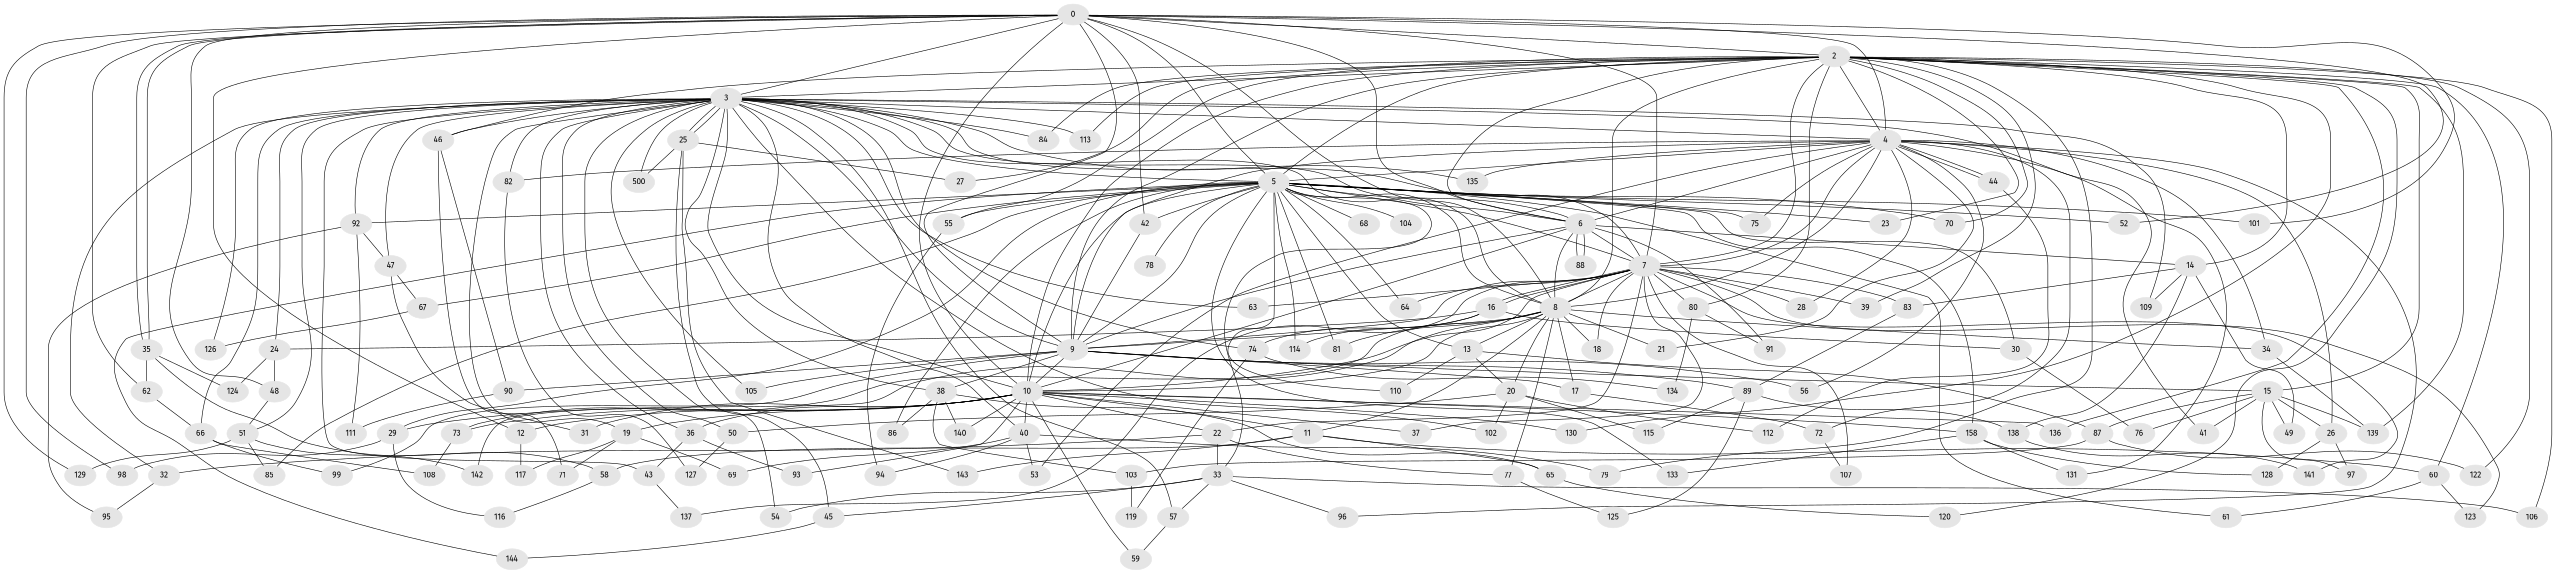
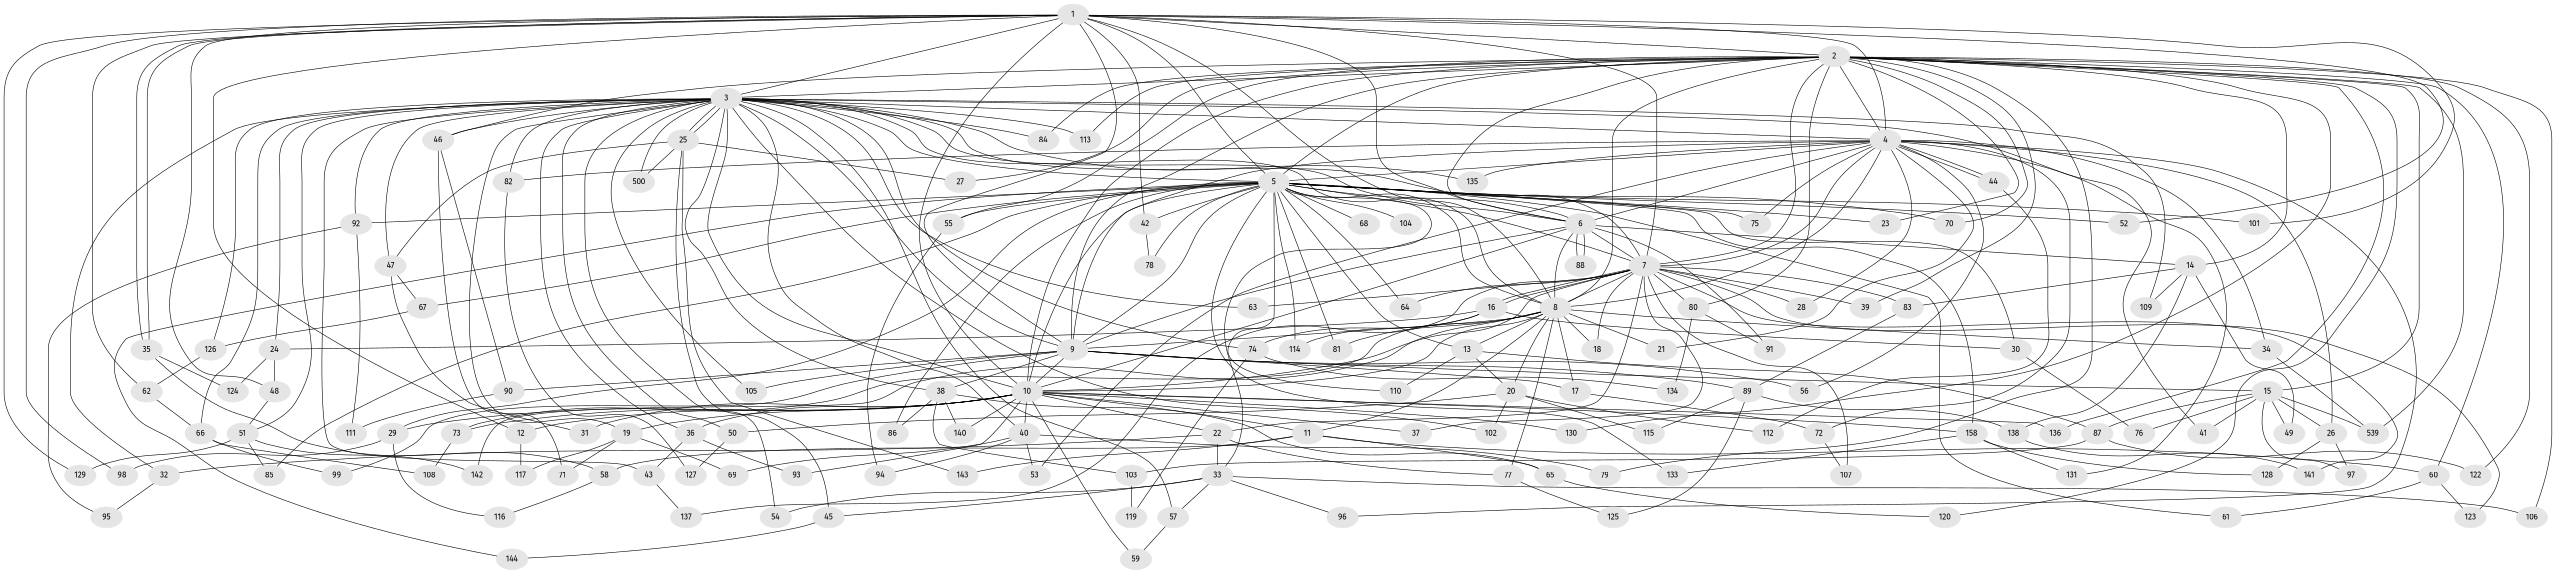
(1073, 15) -> (1073, 15)
(373, 245) -> (523, 161)
(1108, 287) -> (1148, 245)
(1442, 305) -> none
(147, 371) -> (179, 371)
(2373, 434) -> (2373, 434)
